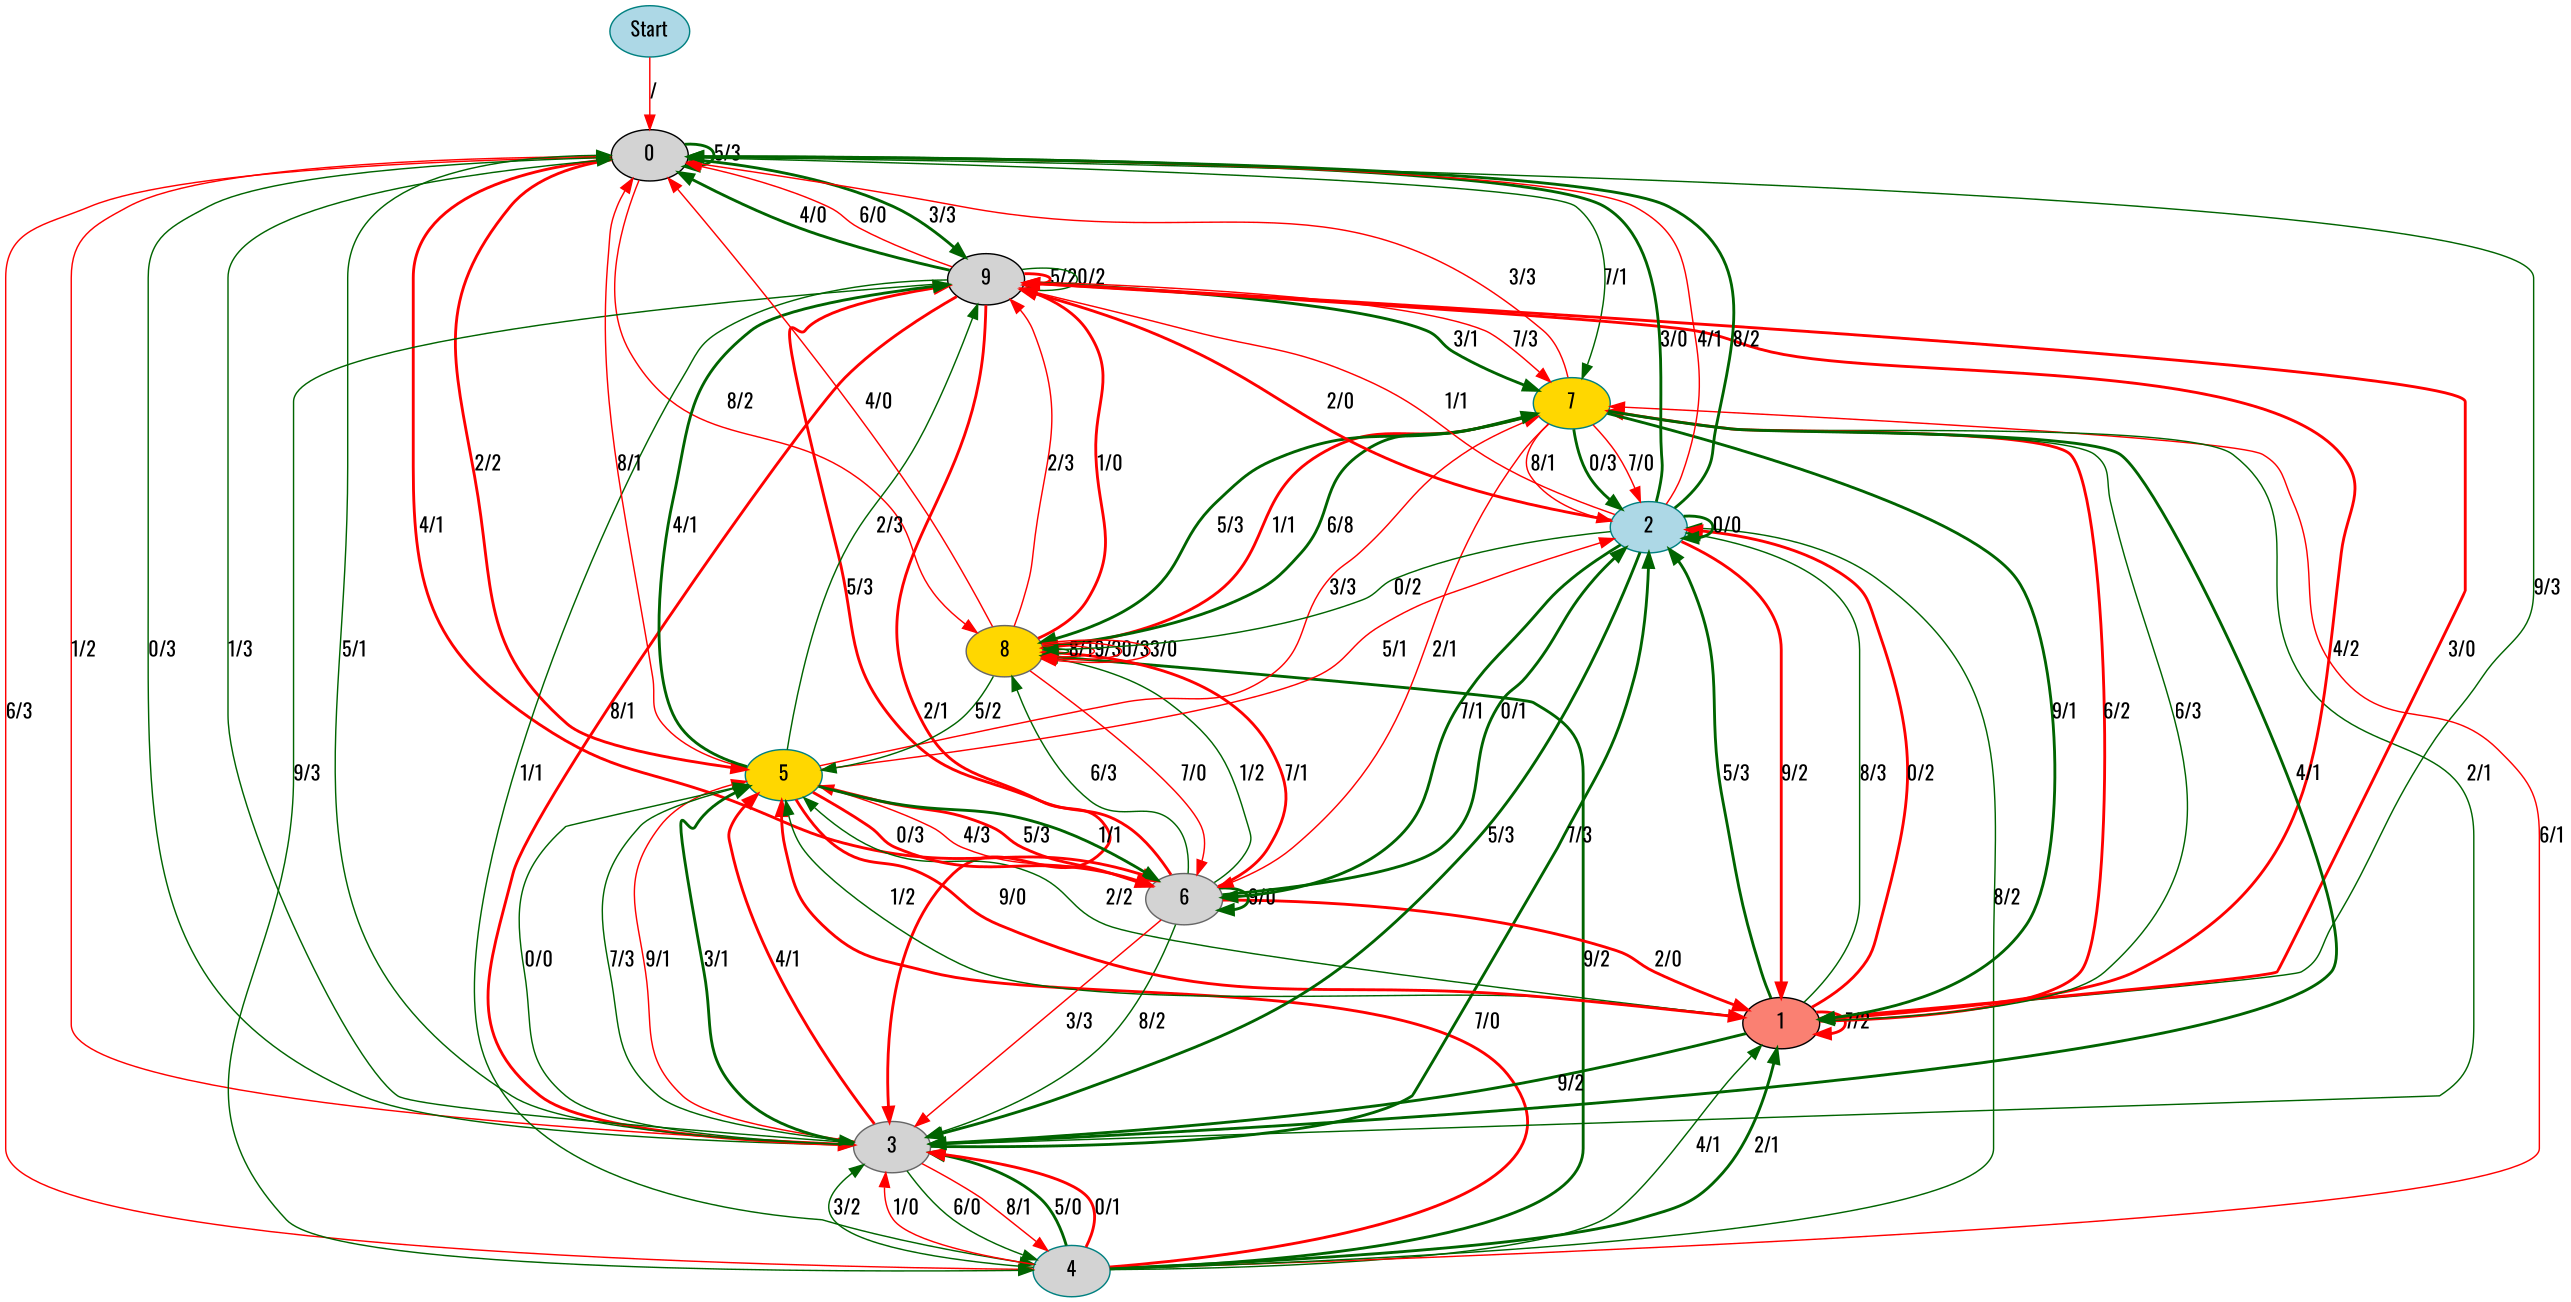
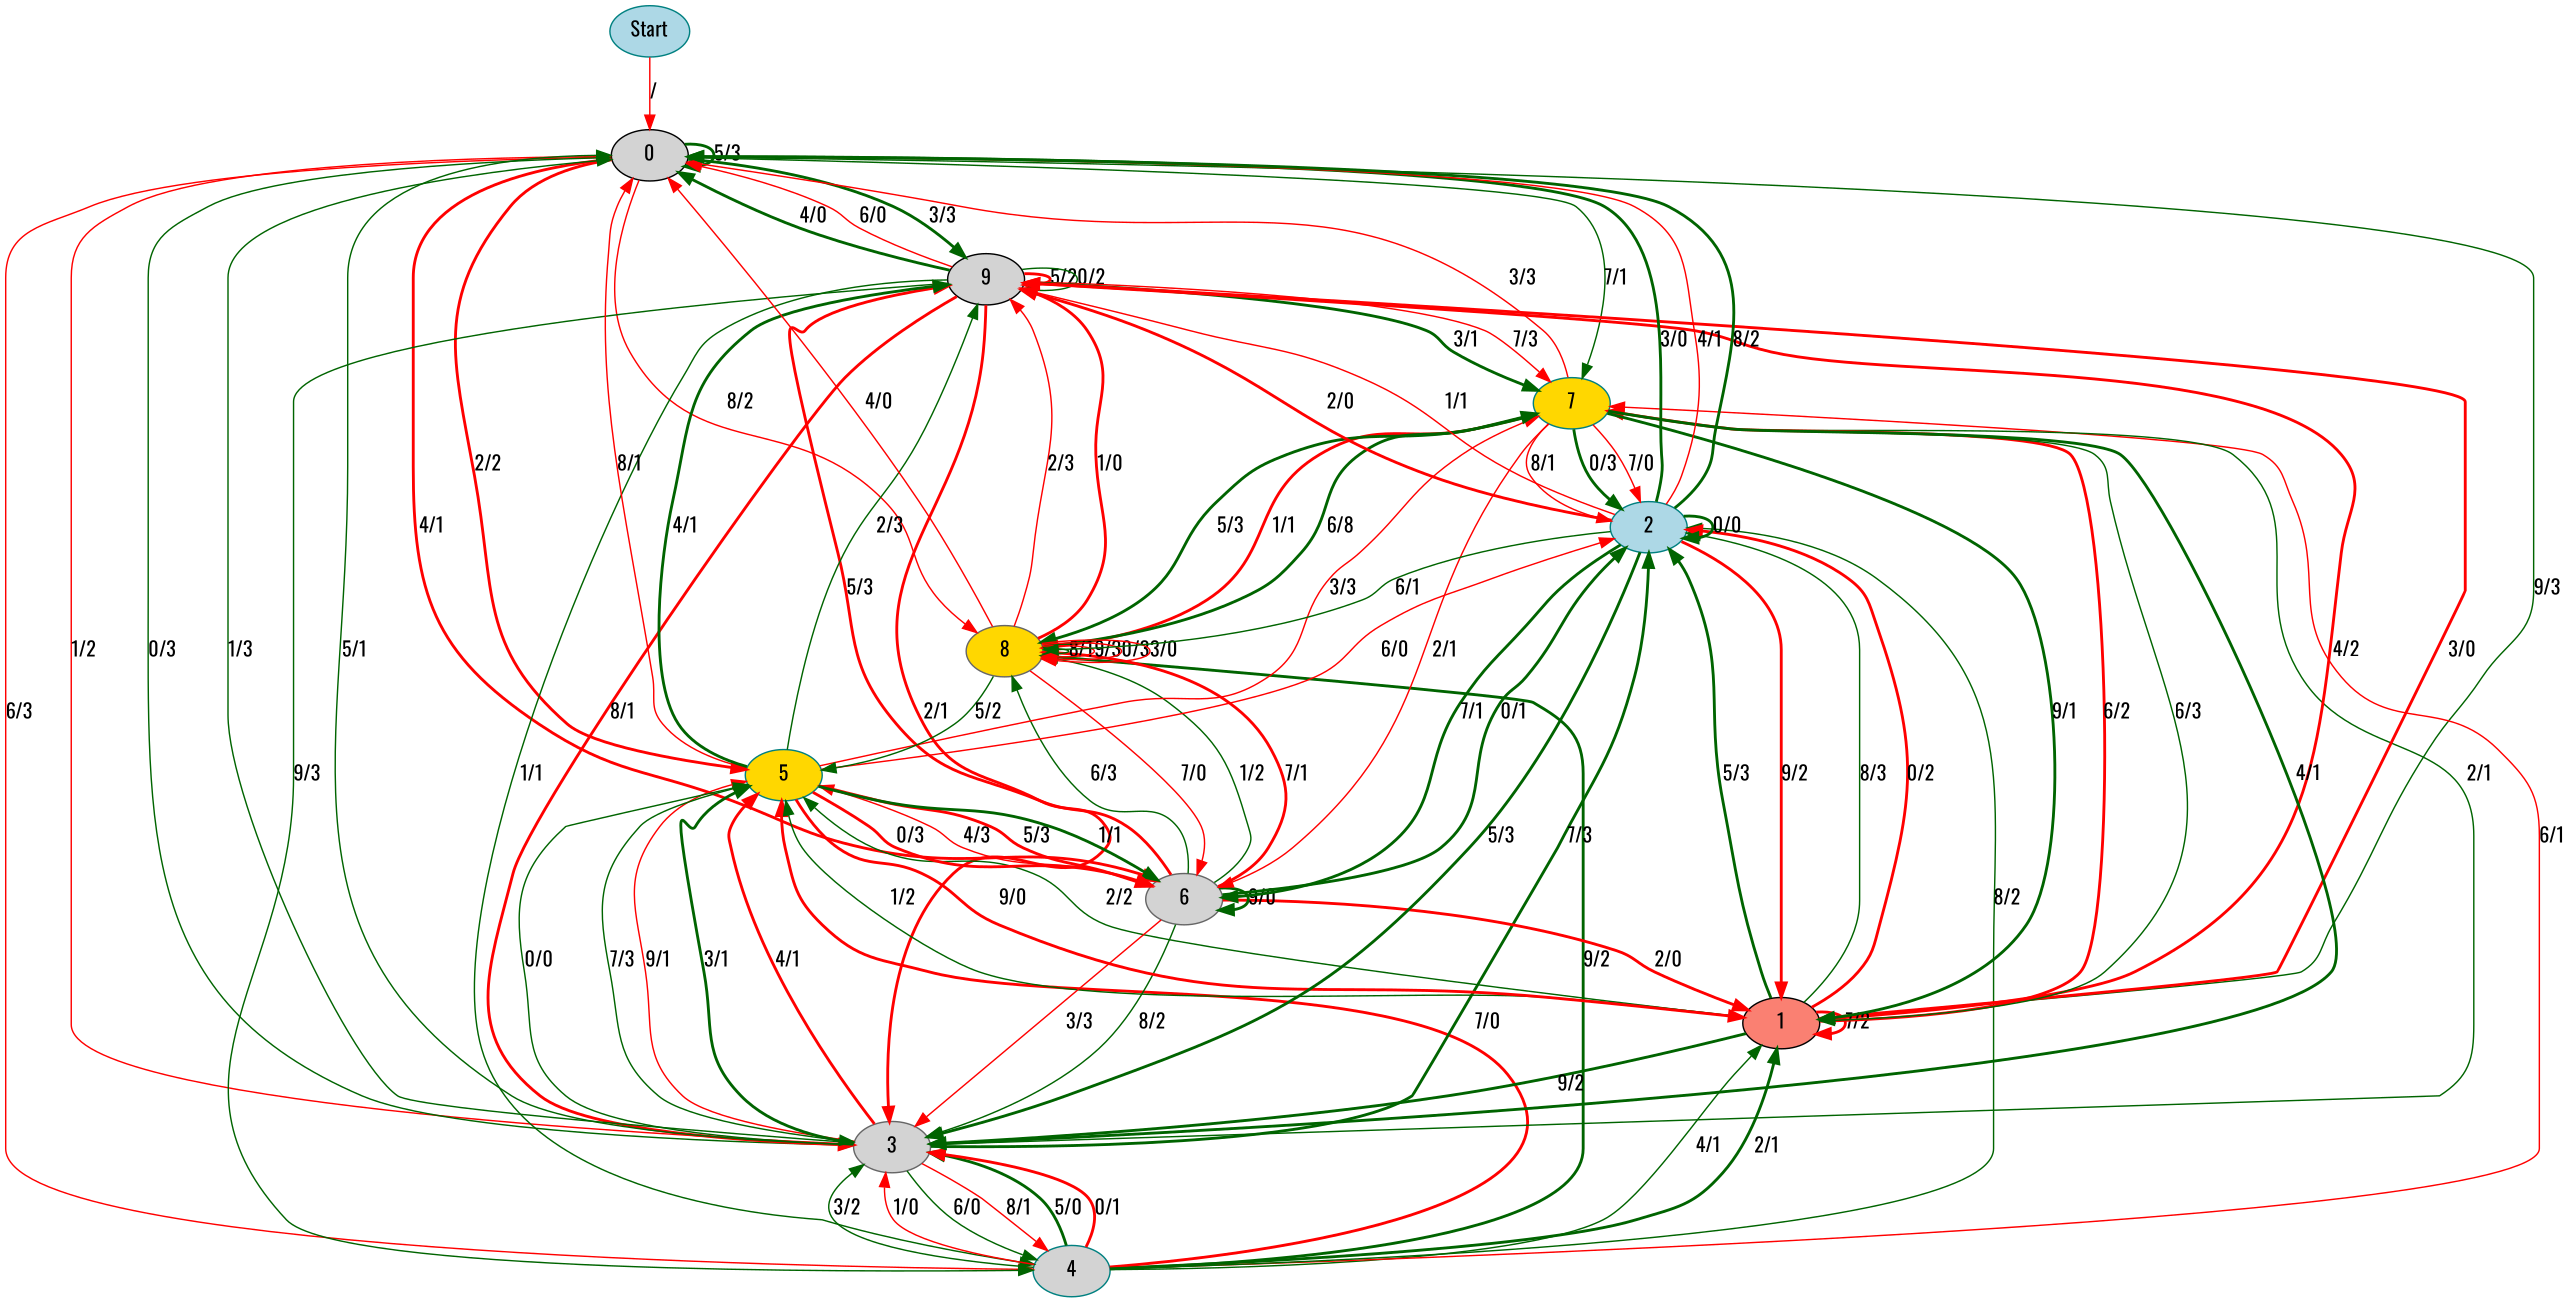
(1408, 589) -> (1408, 589)
(1395, 651) -> (1395, 651)
